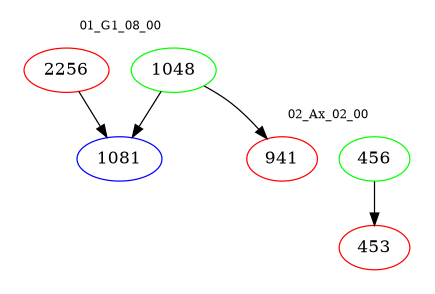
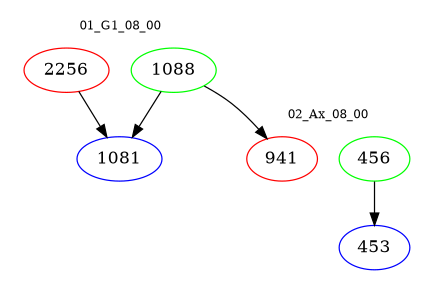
(174, 70) -> (174, 70)
(328, 115) -> (328, 115)
(375, 248) -> (375, 248)
